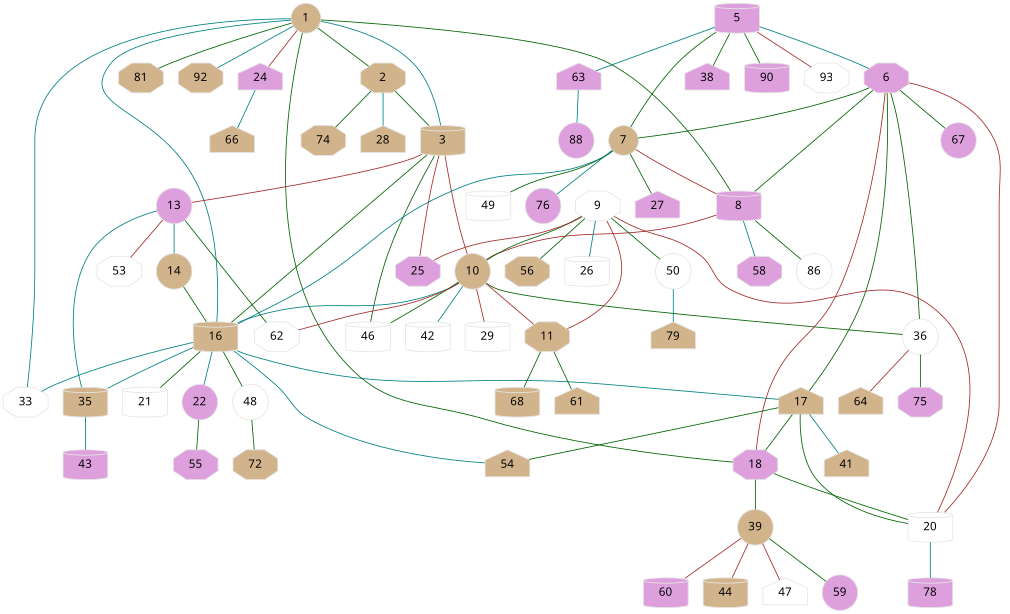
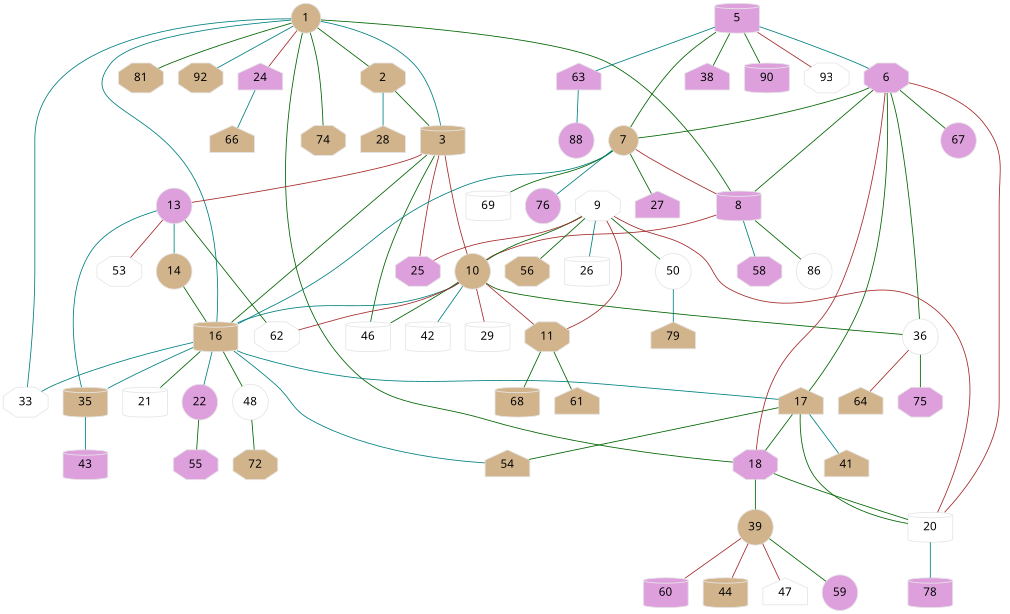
(353, 109) -> (320, 79)
(488, 206) -> (488, 206)
